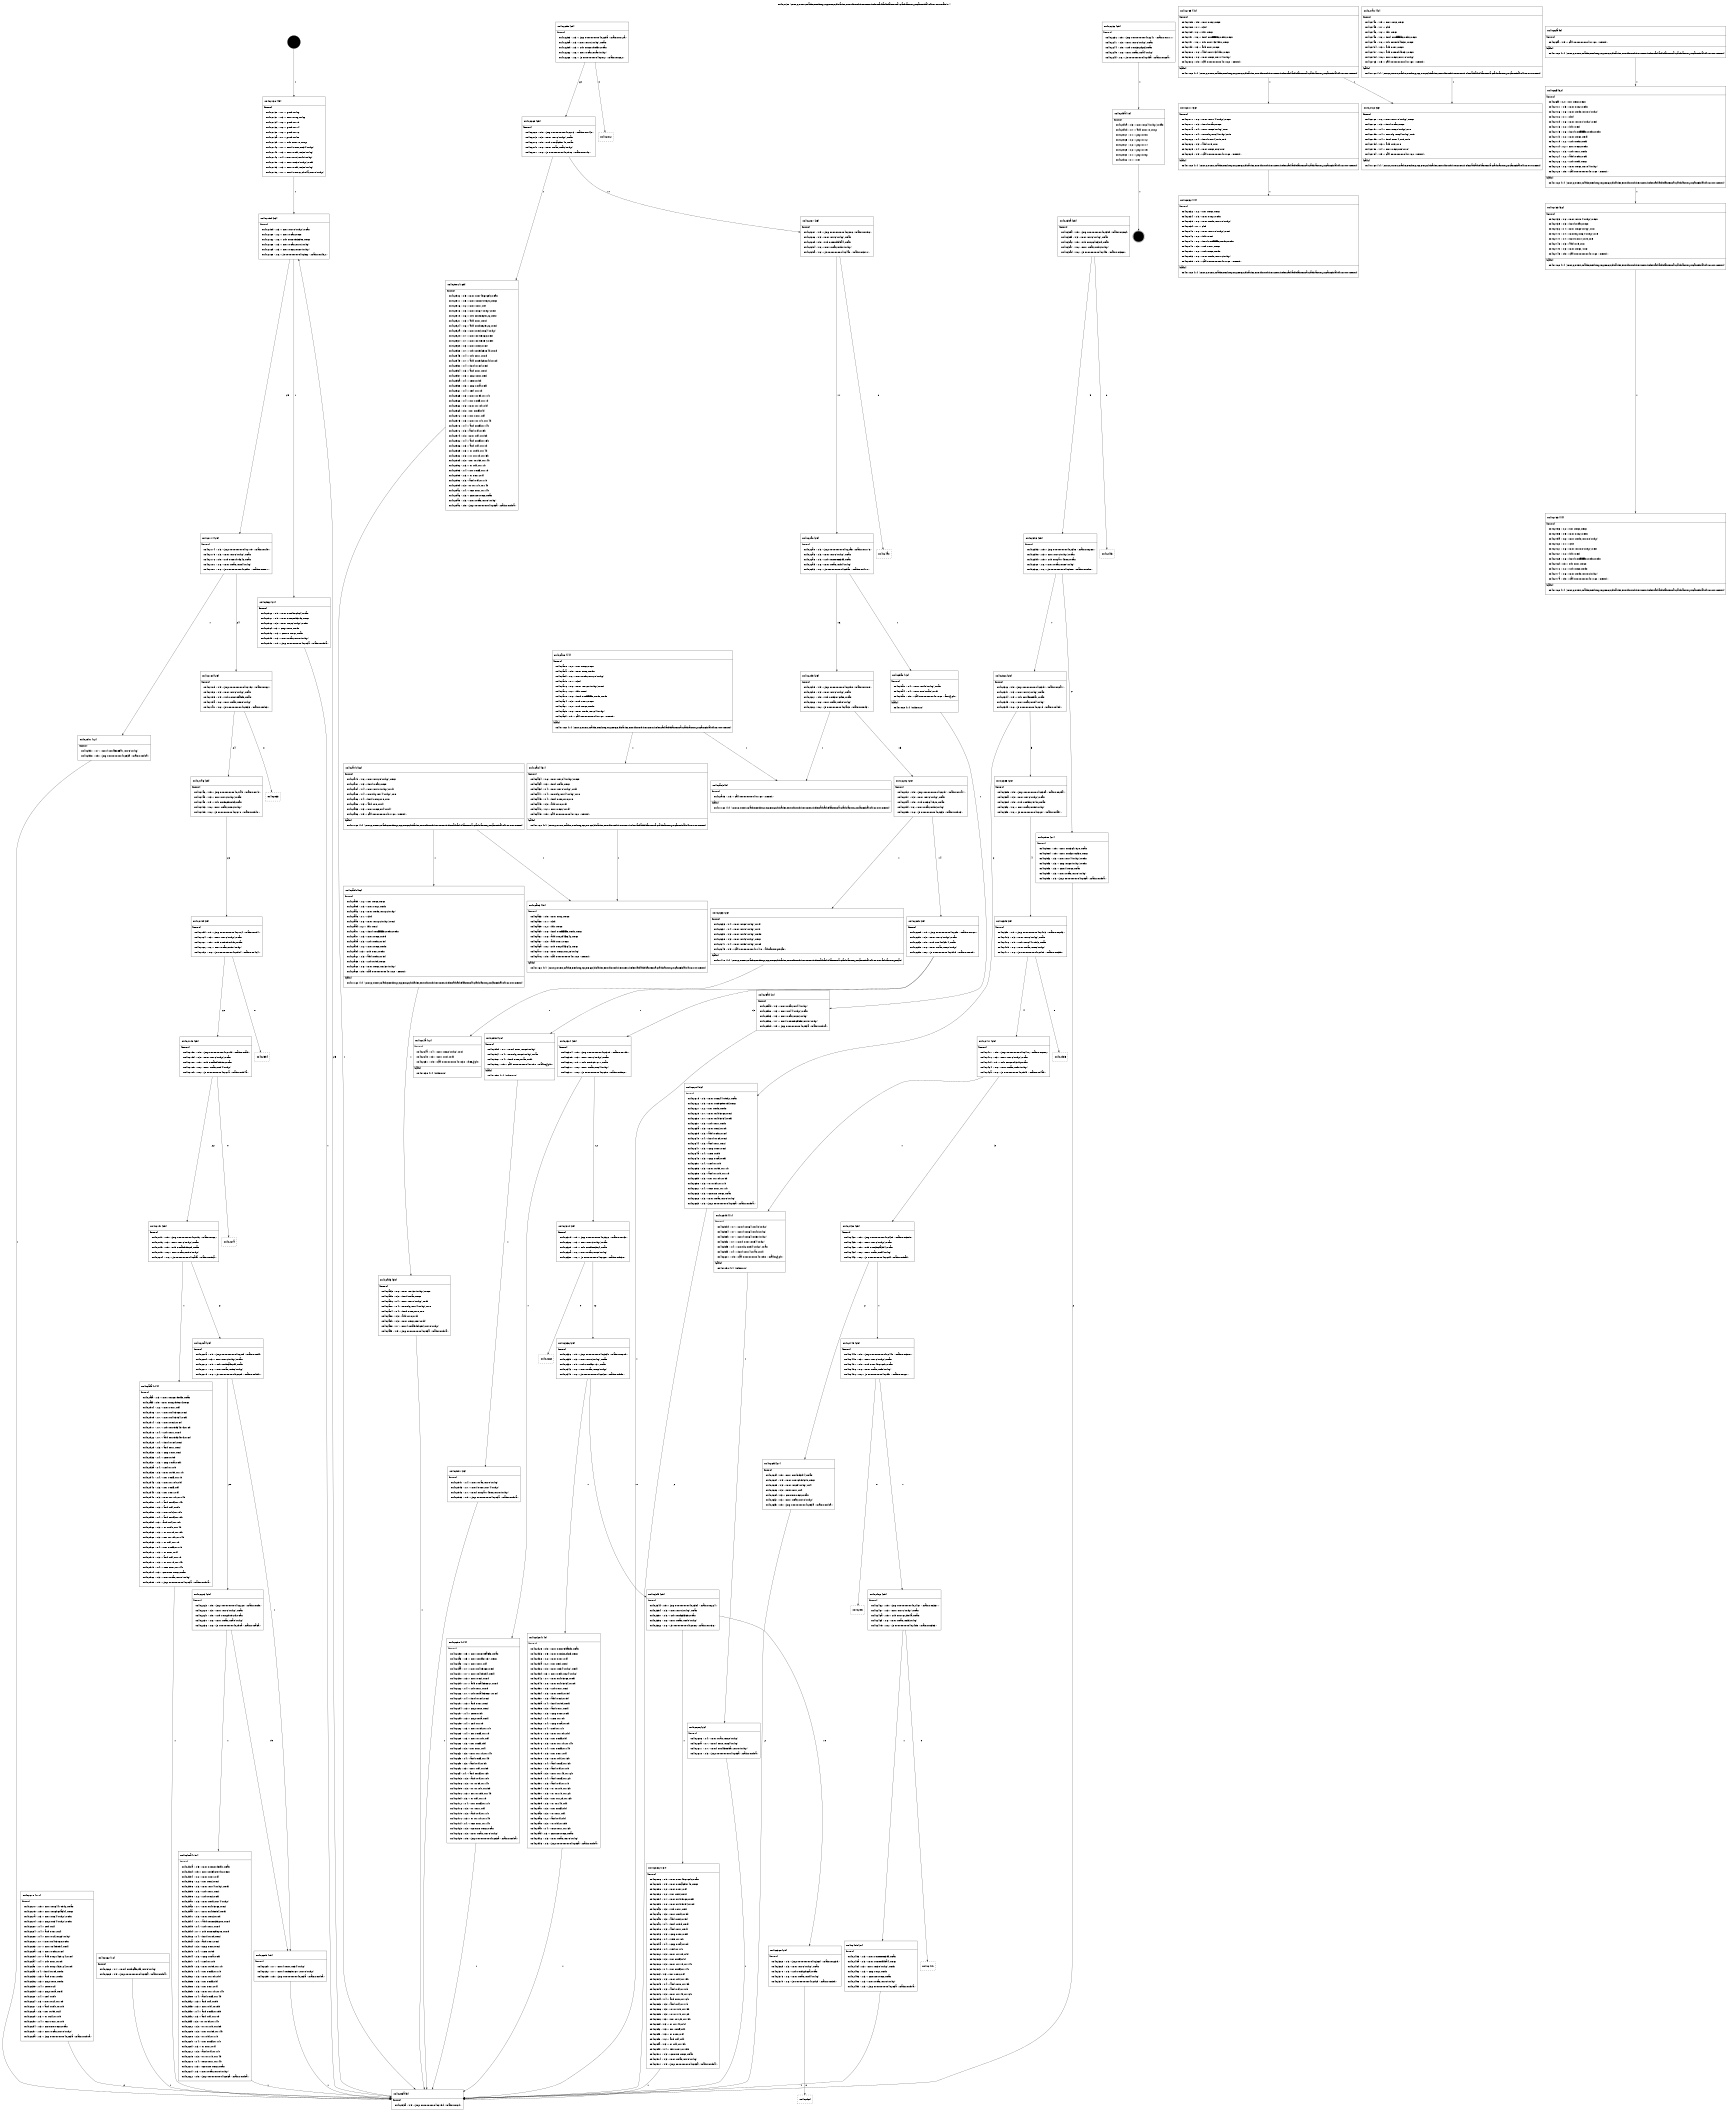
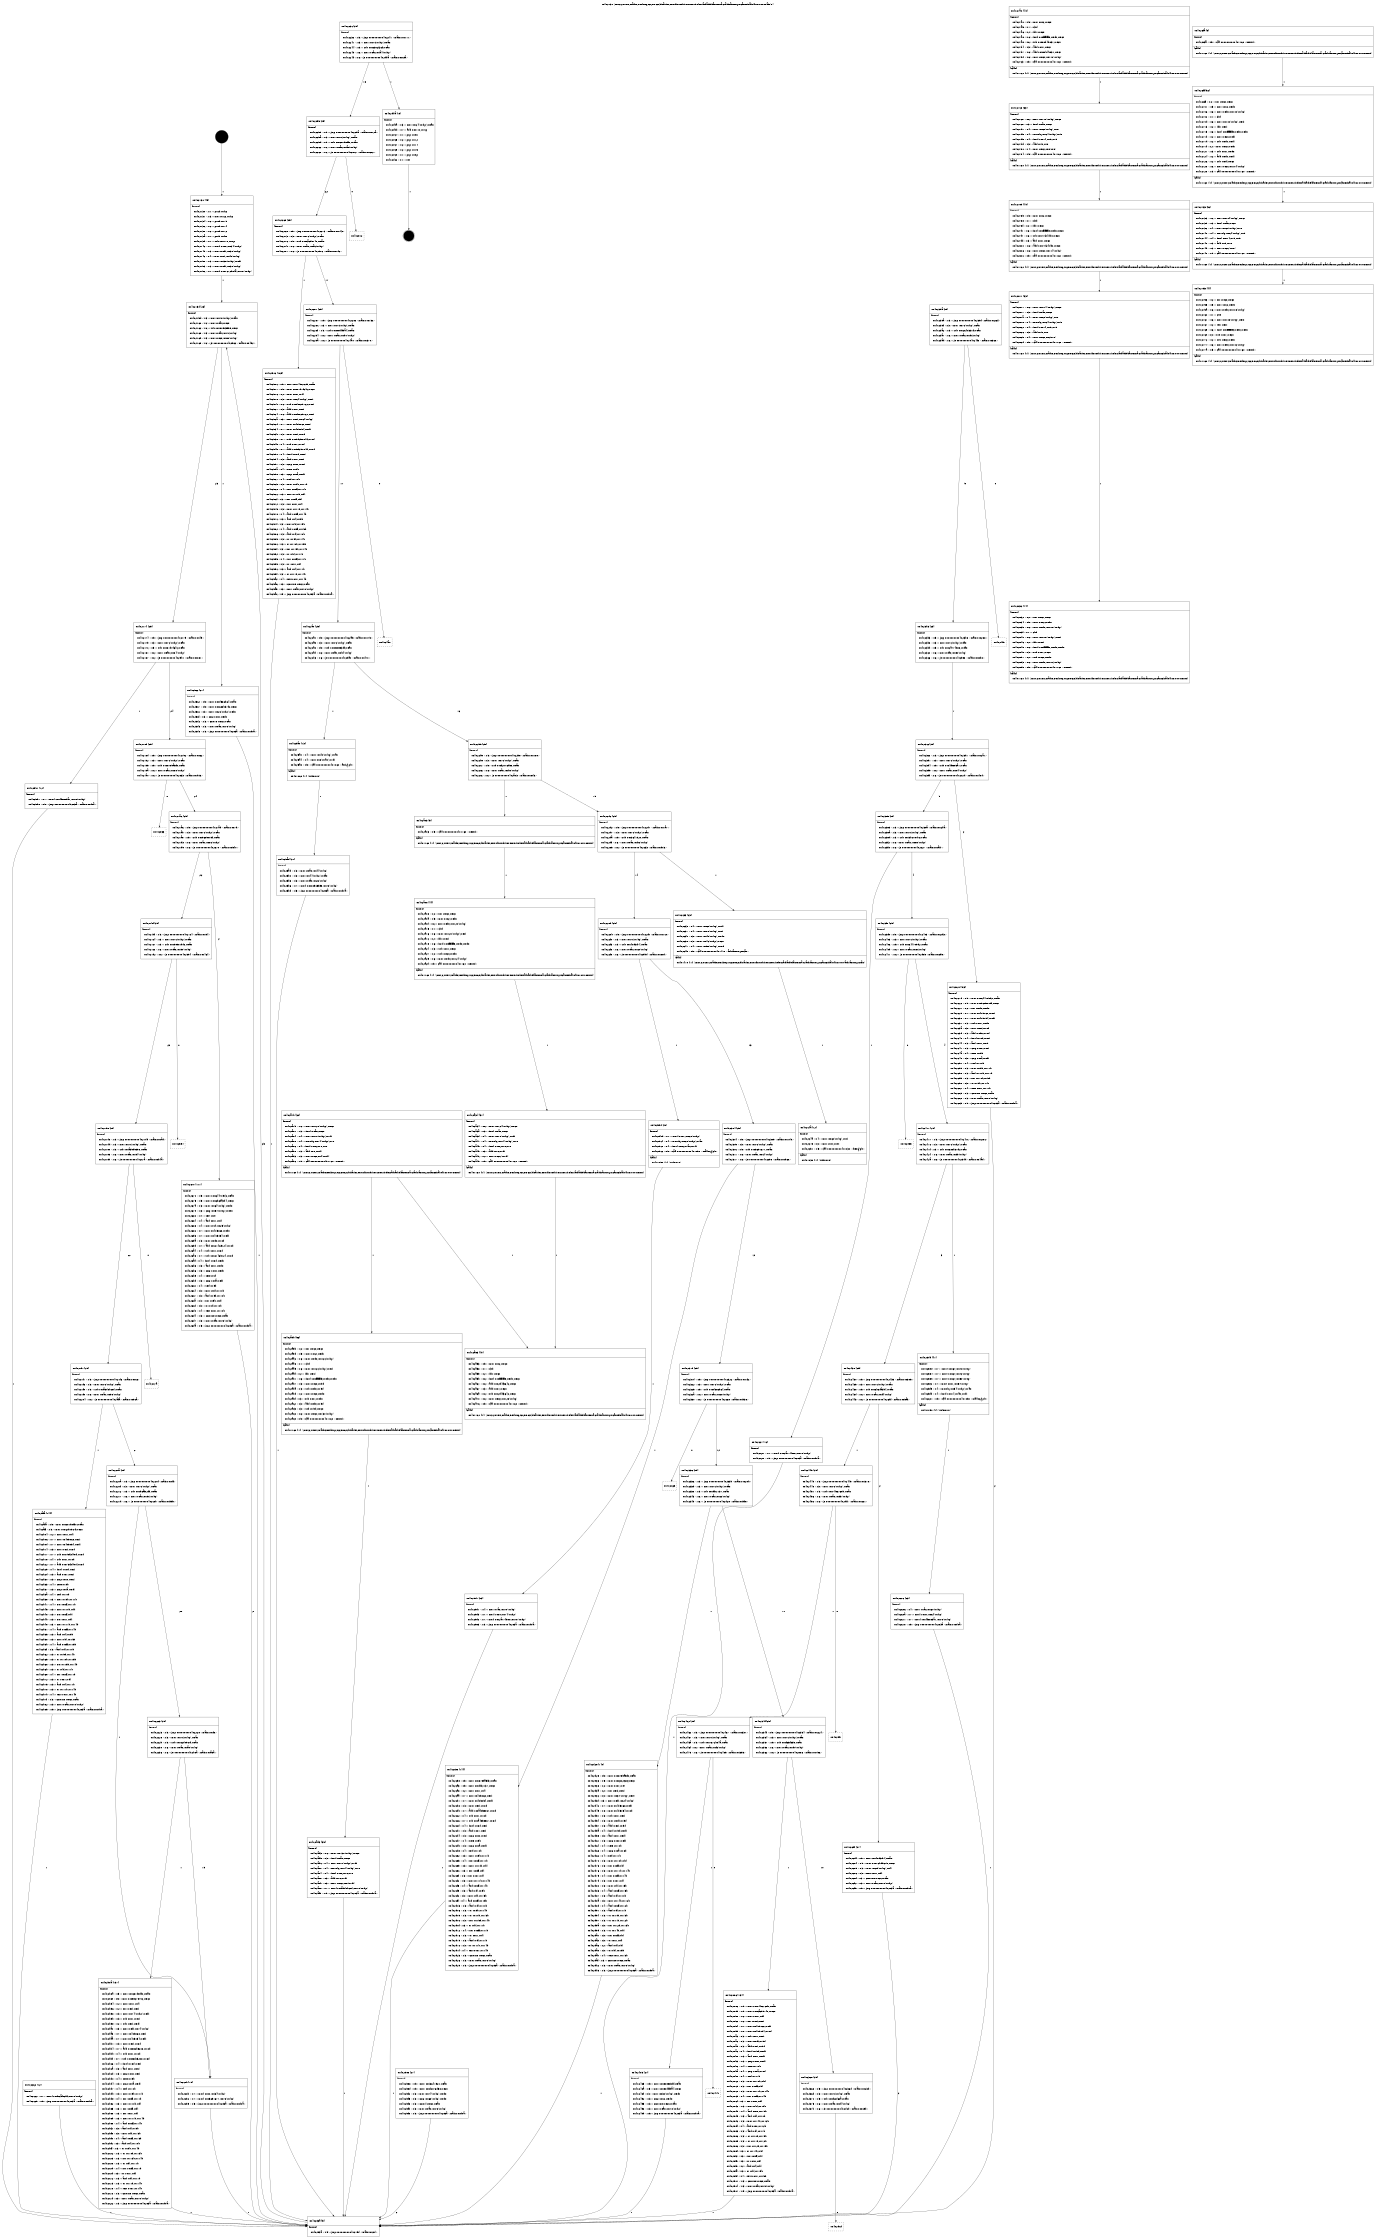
none -> (360, 89)
(1368, 90) -> (1099, 184)
(1070, 702) -> none
(740, 756) -> (505, 872)
none -> (218, 1015)
none -> (786, 1450)
